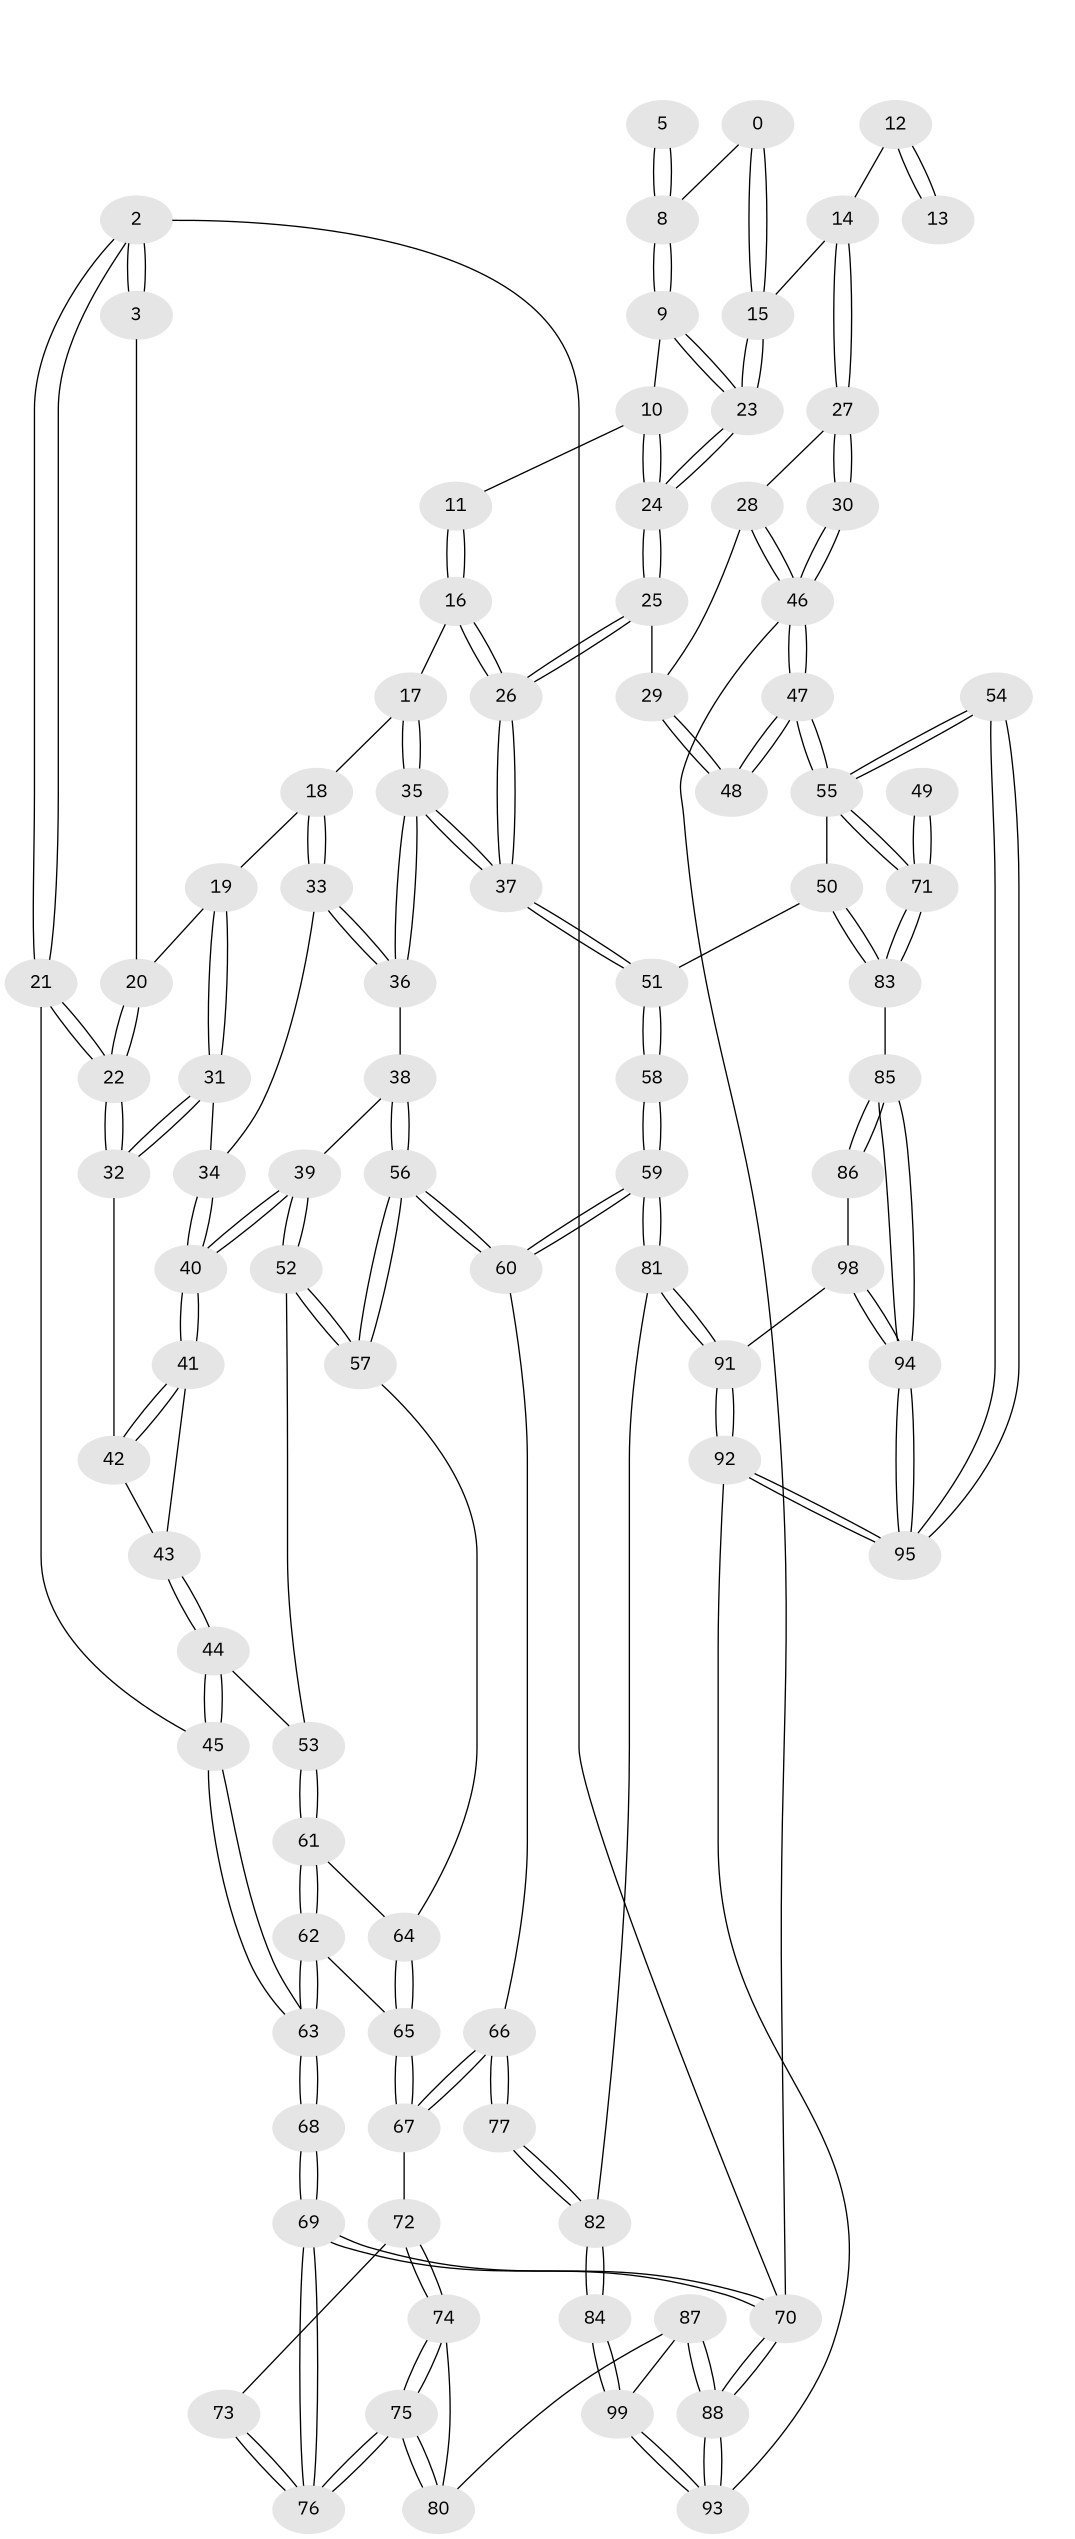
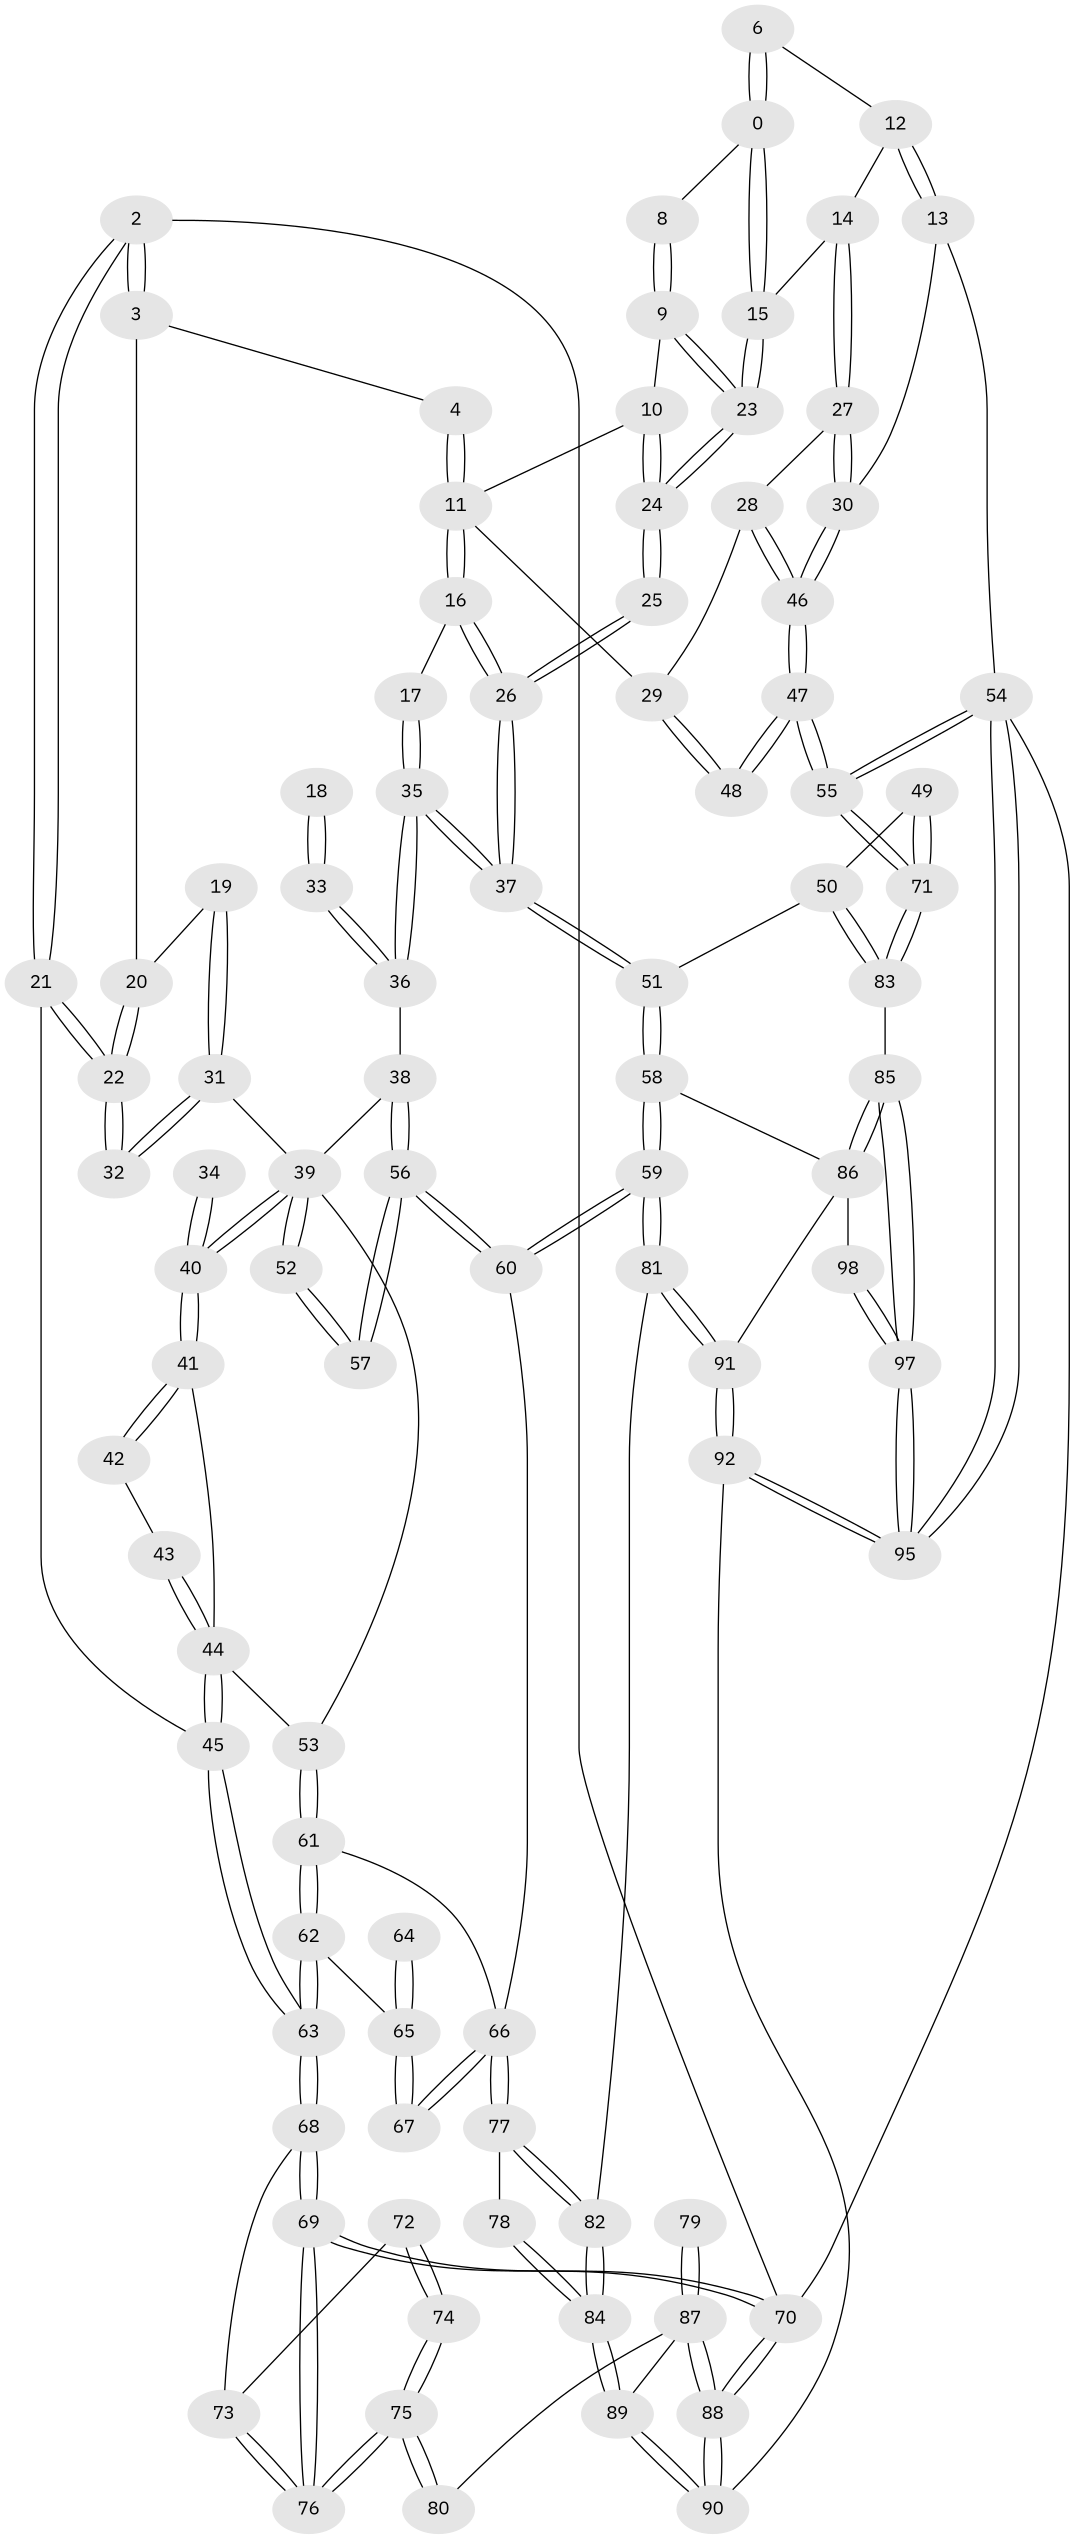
none -> (758, 29)
(663, 125) -> none
none -> (912, 369)
none -> (456, 411)
none -> (987, 456)
(652, 649) -> (554, 601)
(364, 745) -> none
(269, 840) -> none
(827, 840) -> (886, 829)
(286, 1039) -> none
(212, 1126) -> (260, 1126)
none -> (750, 1126)
(114, 1317) -> none
(786, 1317) -> (785, 1269)
(905, 1365) -> (905, 1365)
(780, 1439) -> (1064, 1527)
(176, 1460) -> (210, 1507)
(288, 1508) -> (417, 1456)
(477, 1641) -> none
(356, 1889) -> (444, 1906)
(404, 2176) -> none
none -> (500, 2223)
none -> (690, 2223)
none -> (241, 2265)
(450, 2414) -> none
(617, 2414) -> (617, 2414)
(713, 2510) -> (713, 2510)
